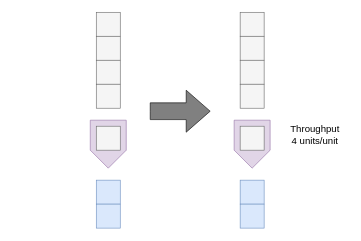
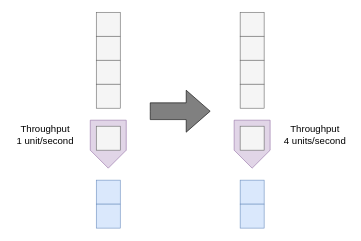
none -> (45, 135)
(315, 135) -> (315, 135)
